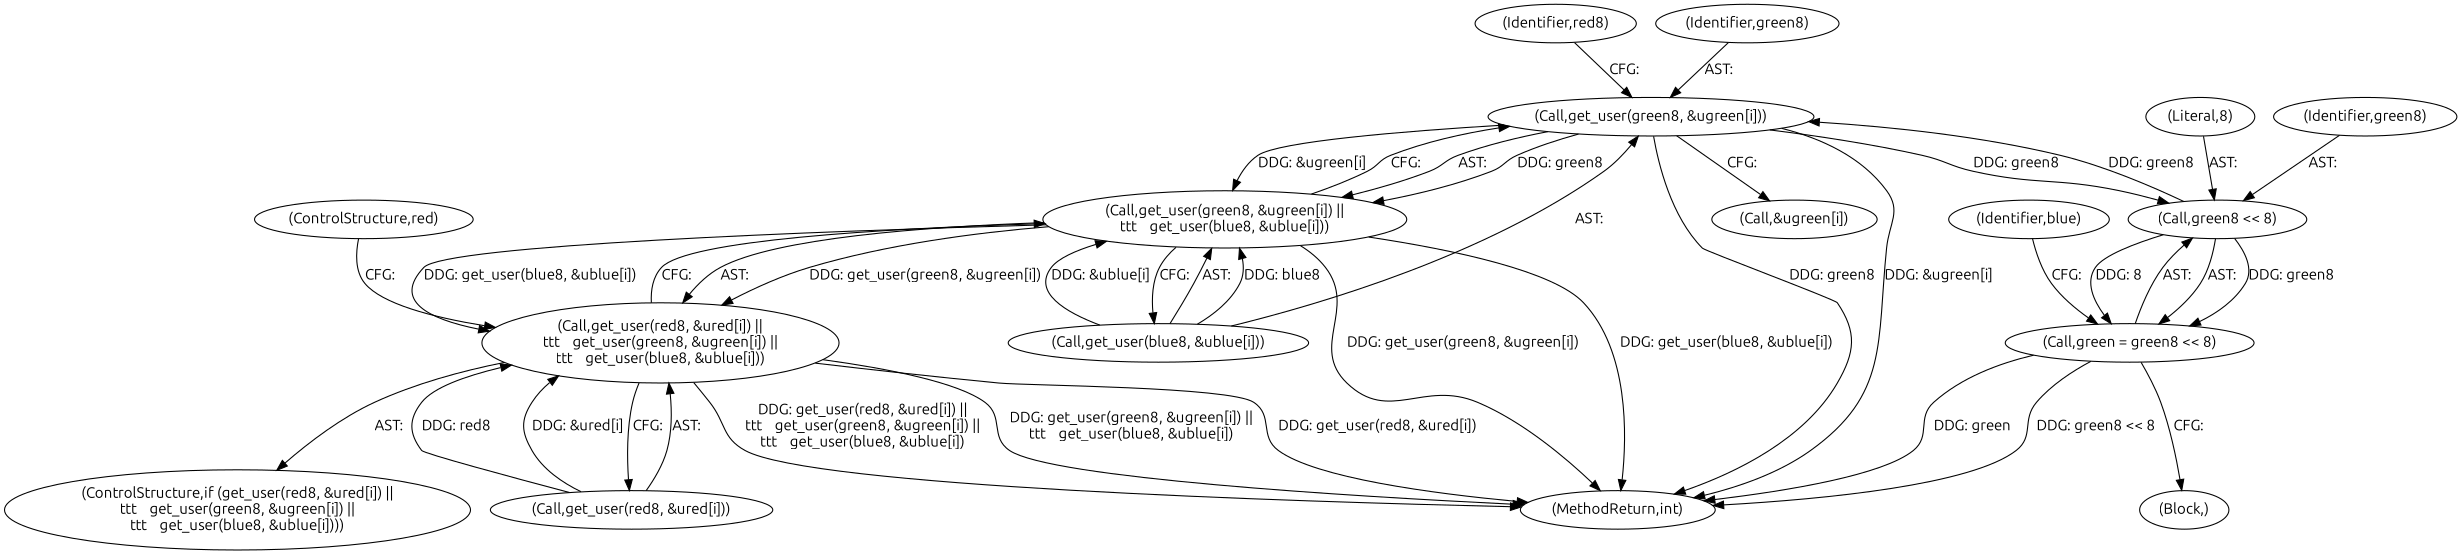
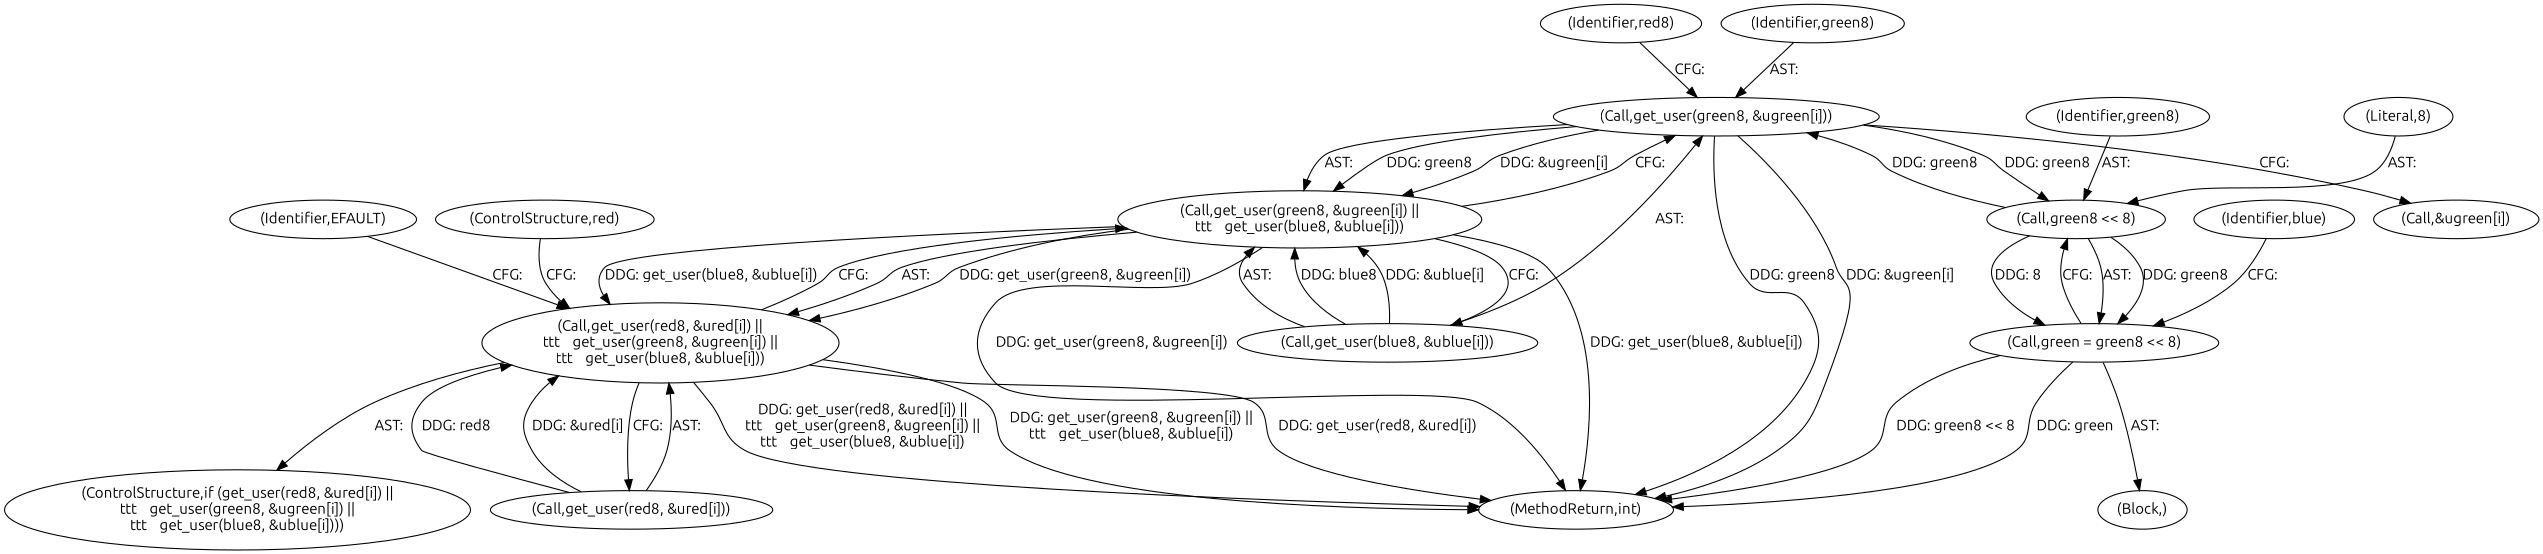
none -> (323, 219)
(2179, 275) -> (2079, 275)
(2191, 426) -> (2147, 426)
